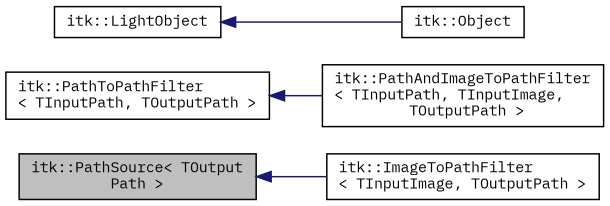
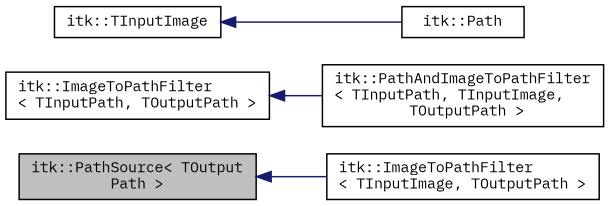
(138, 22) -> (138, 22)
(463, 22) -> (463, 22)
(138, 96) -> (138, 96)
